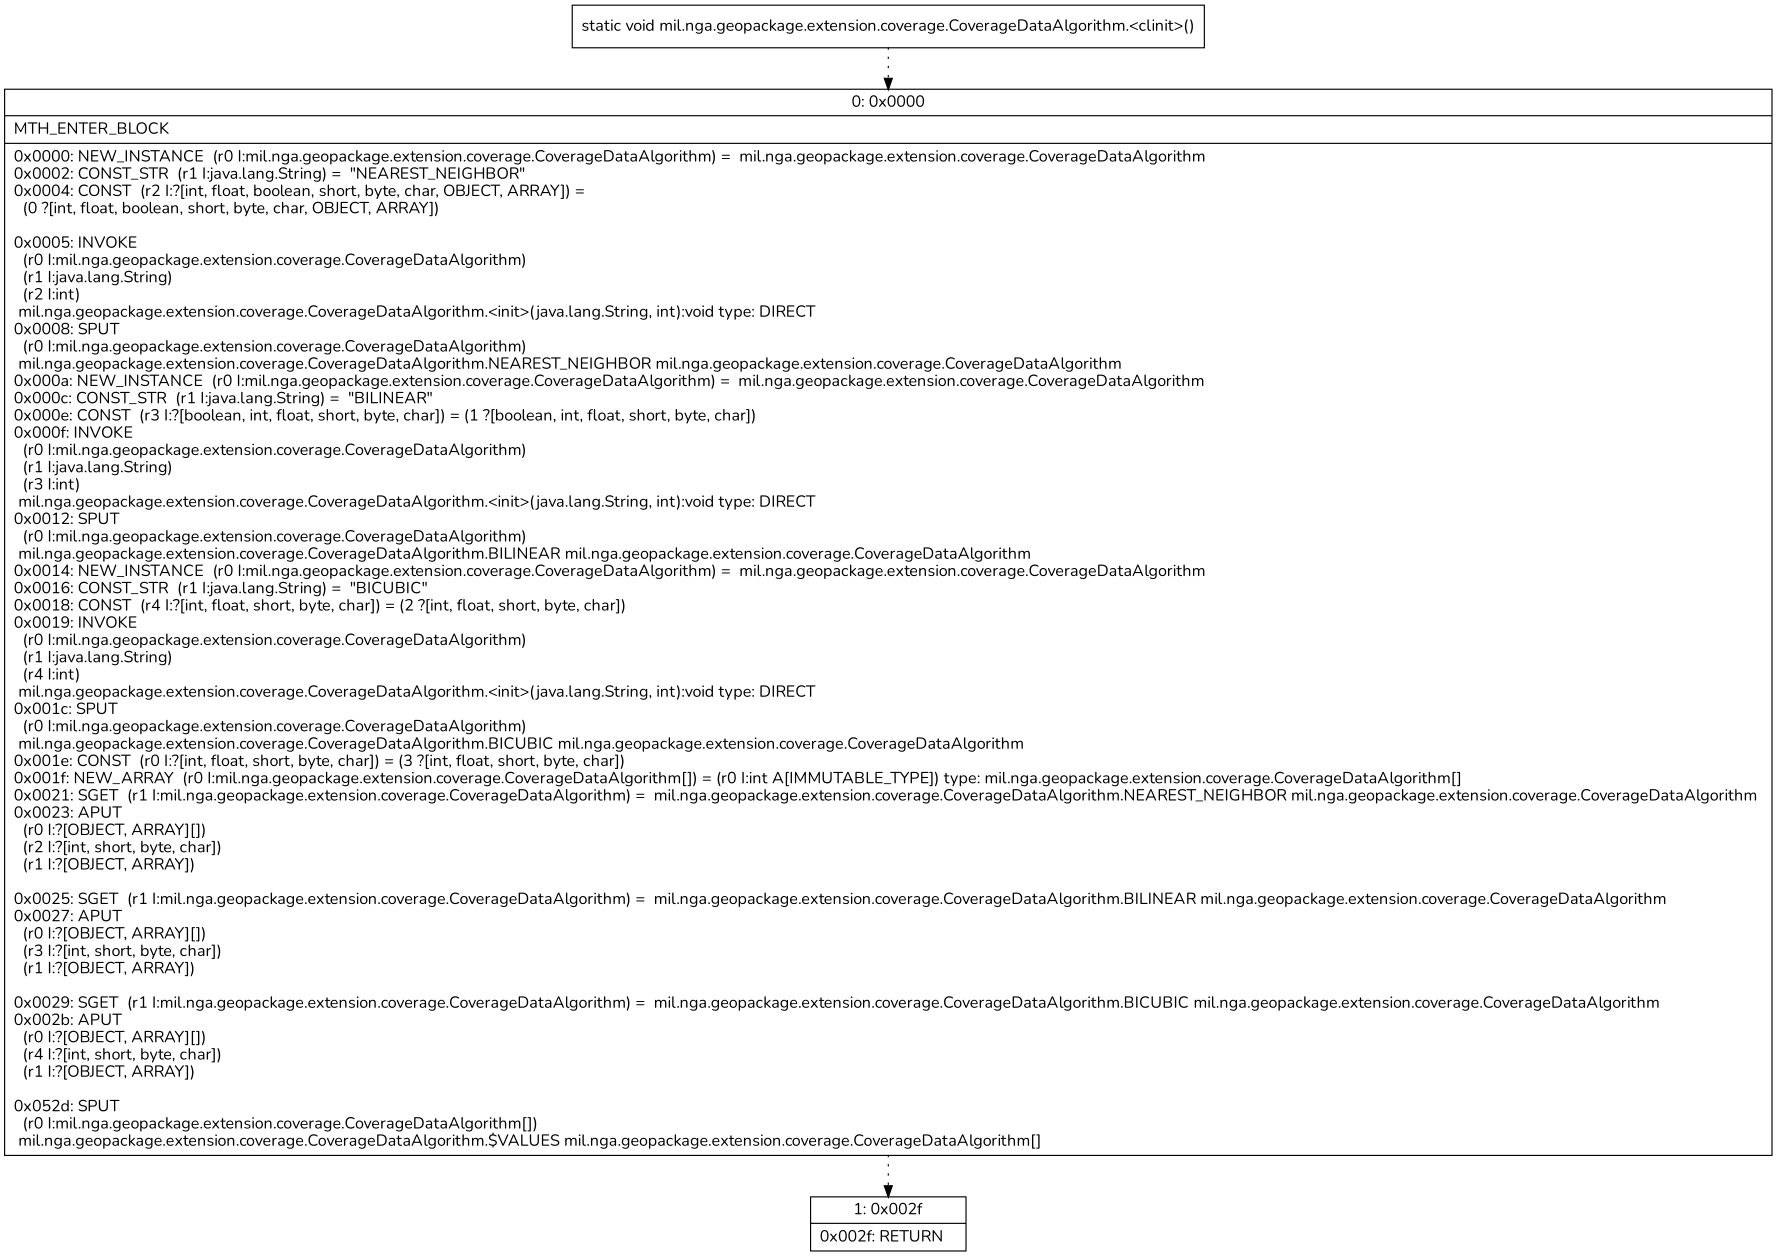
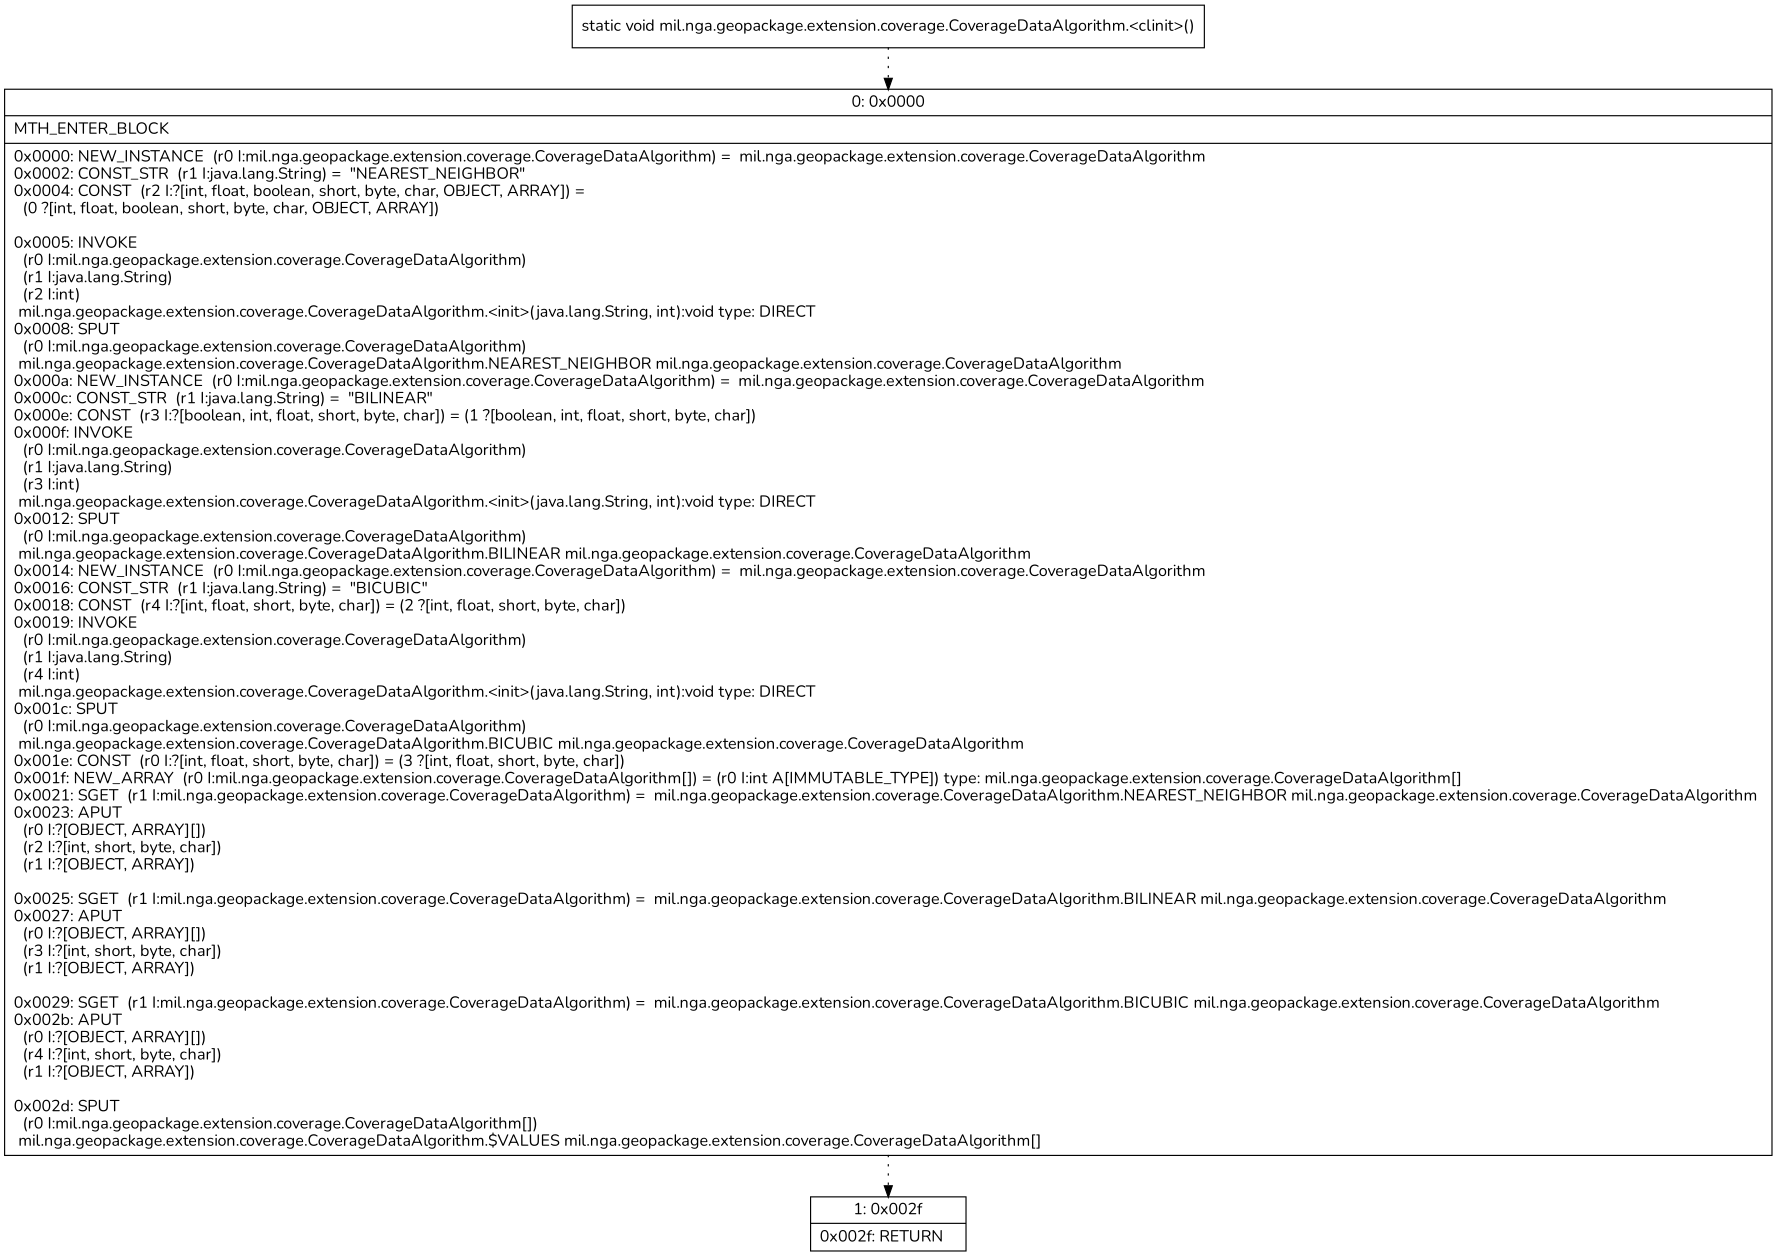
(71, 1106) -> (71, 1106)
